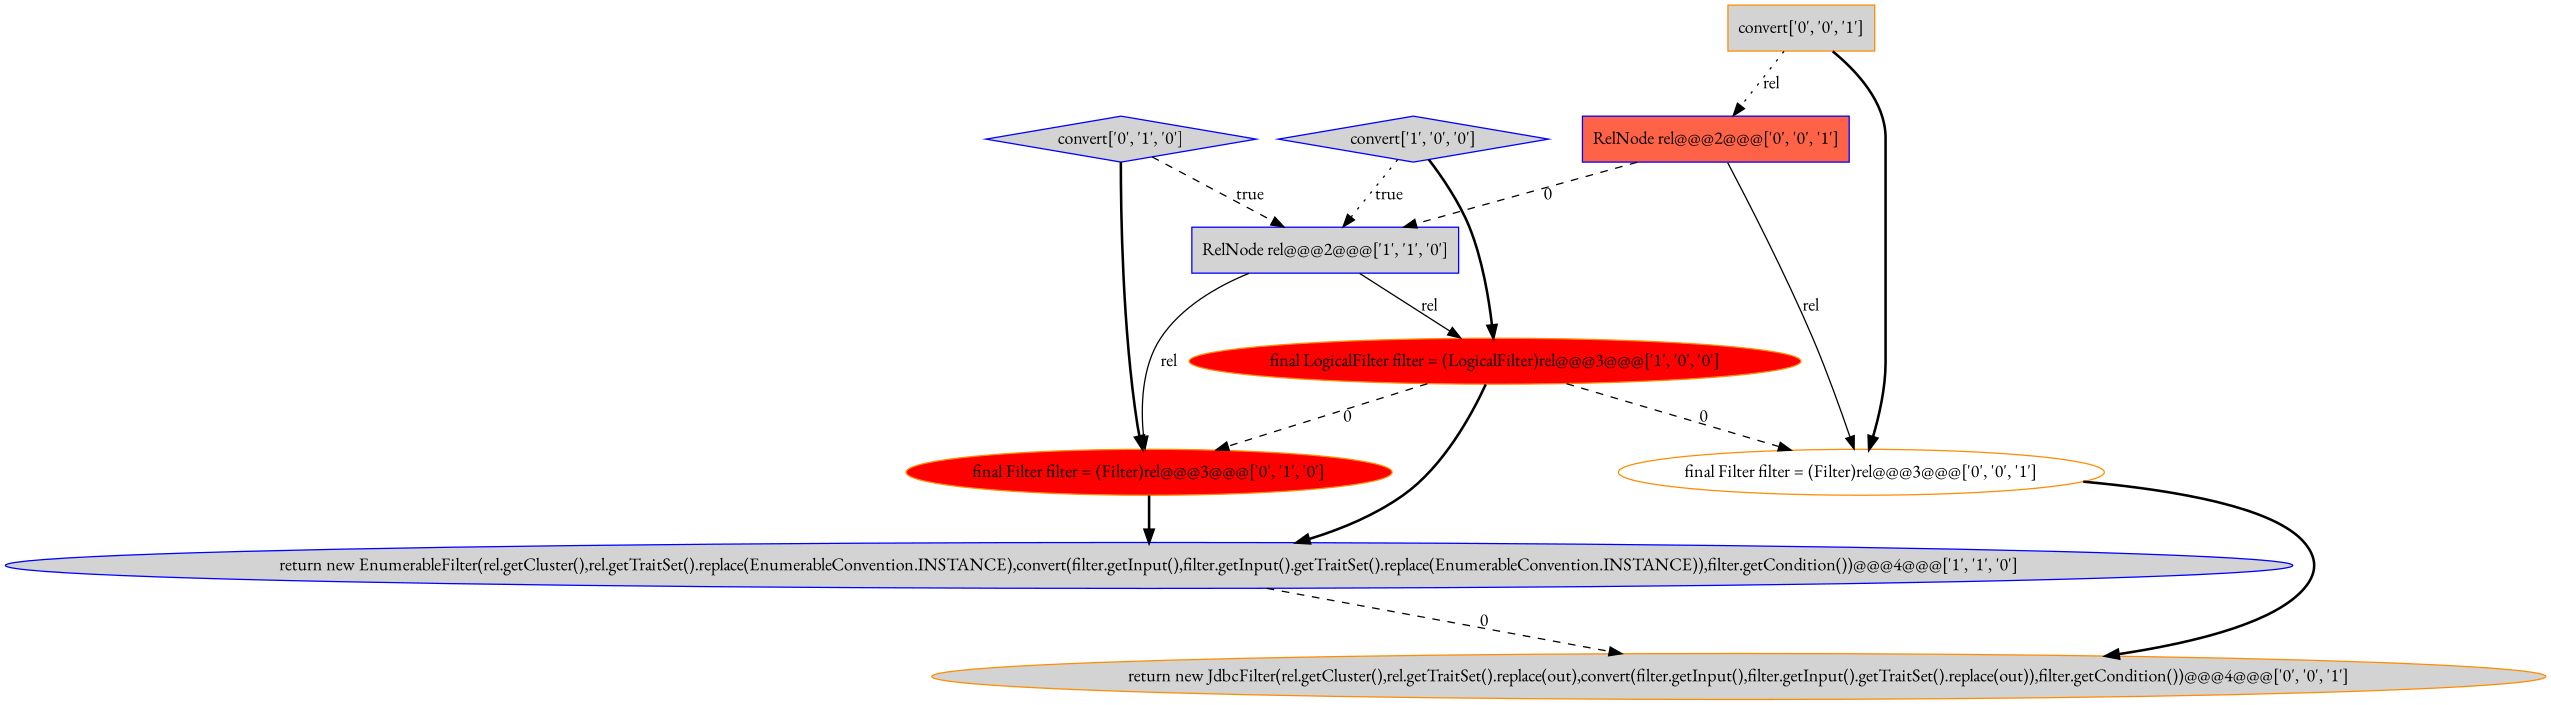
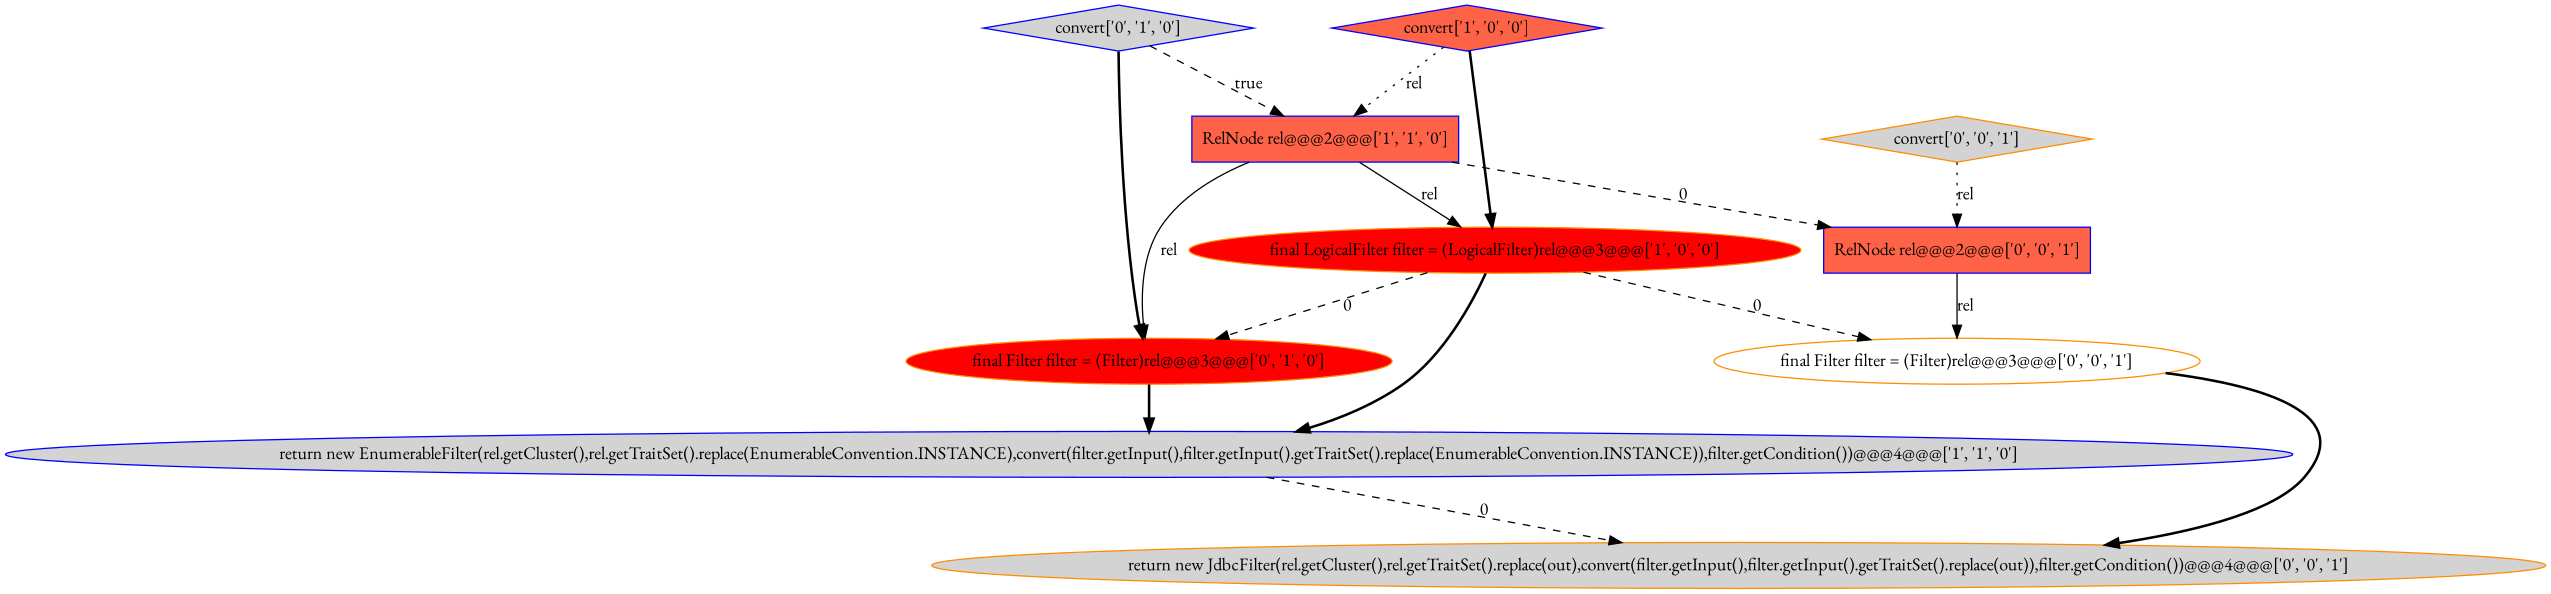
(1801, 28) -> (1957, 139)
(1413, 139) -> (1467, 28)
(1527, 193) -> (1635, 194)
(1389, 195) -> (1414, 84)
(1886, 236) -> none
(1325, 250) -> (1325, 139)
